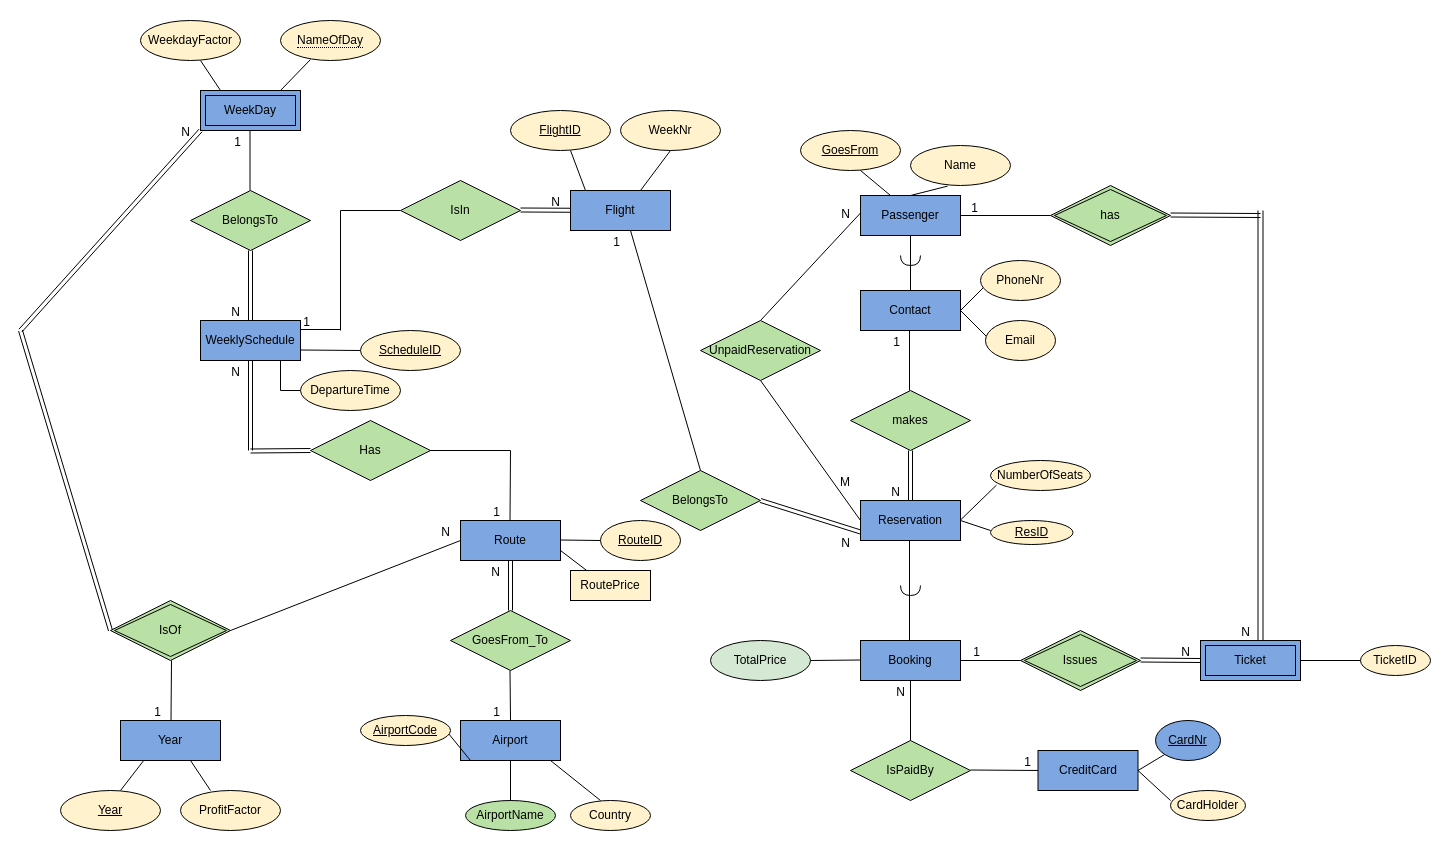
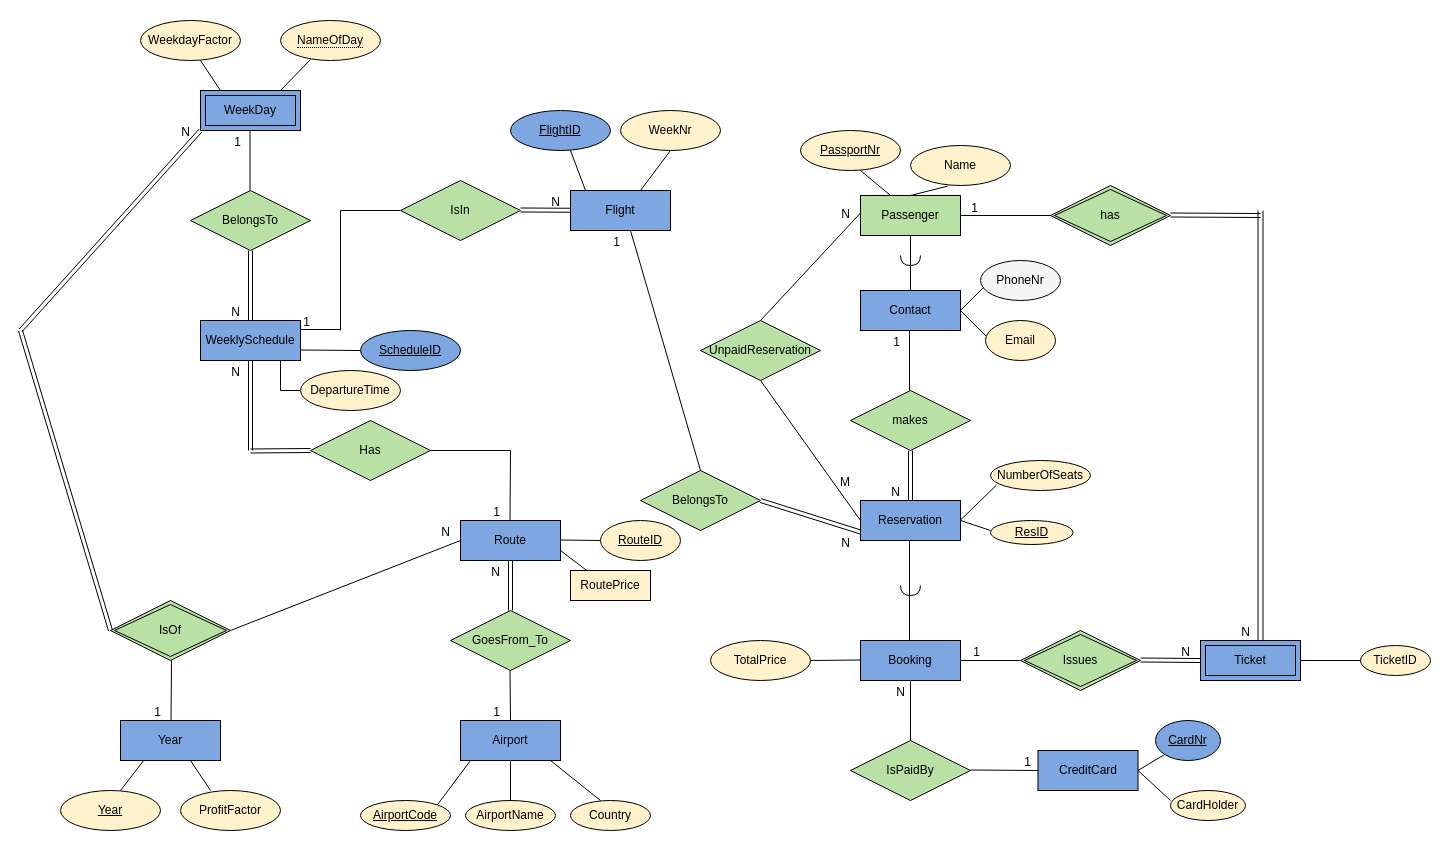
(561, 131) -> (561, 131)
(851, 151) -> (851, 151)
(911, 216) -> (911, 216)
(1021, 281) -> (1021, 281)
(411, 351) -> (411, 351)
(761, 661) -> (761, 661)
(406, 731) -> (406, 816)
(511, 816) -> (511, 816)
